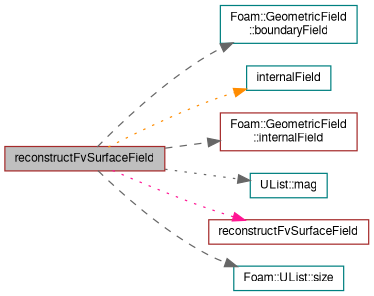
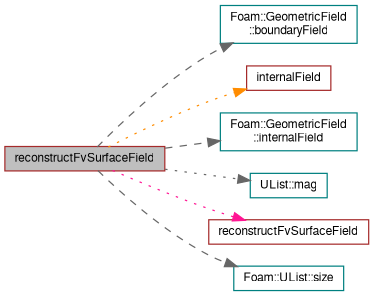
(289, 78) -> (289, 78)
(289, 132) -> (289, 132)
